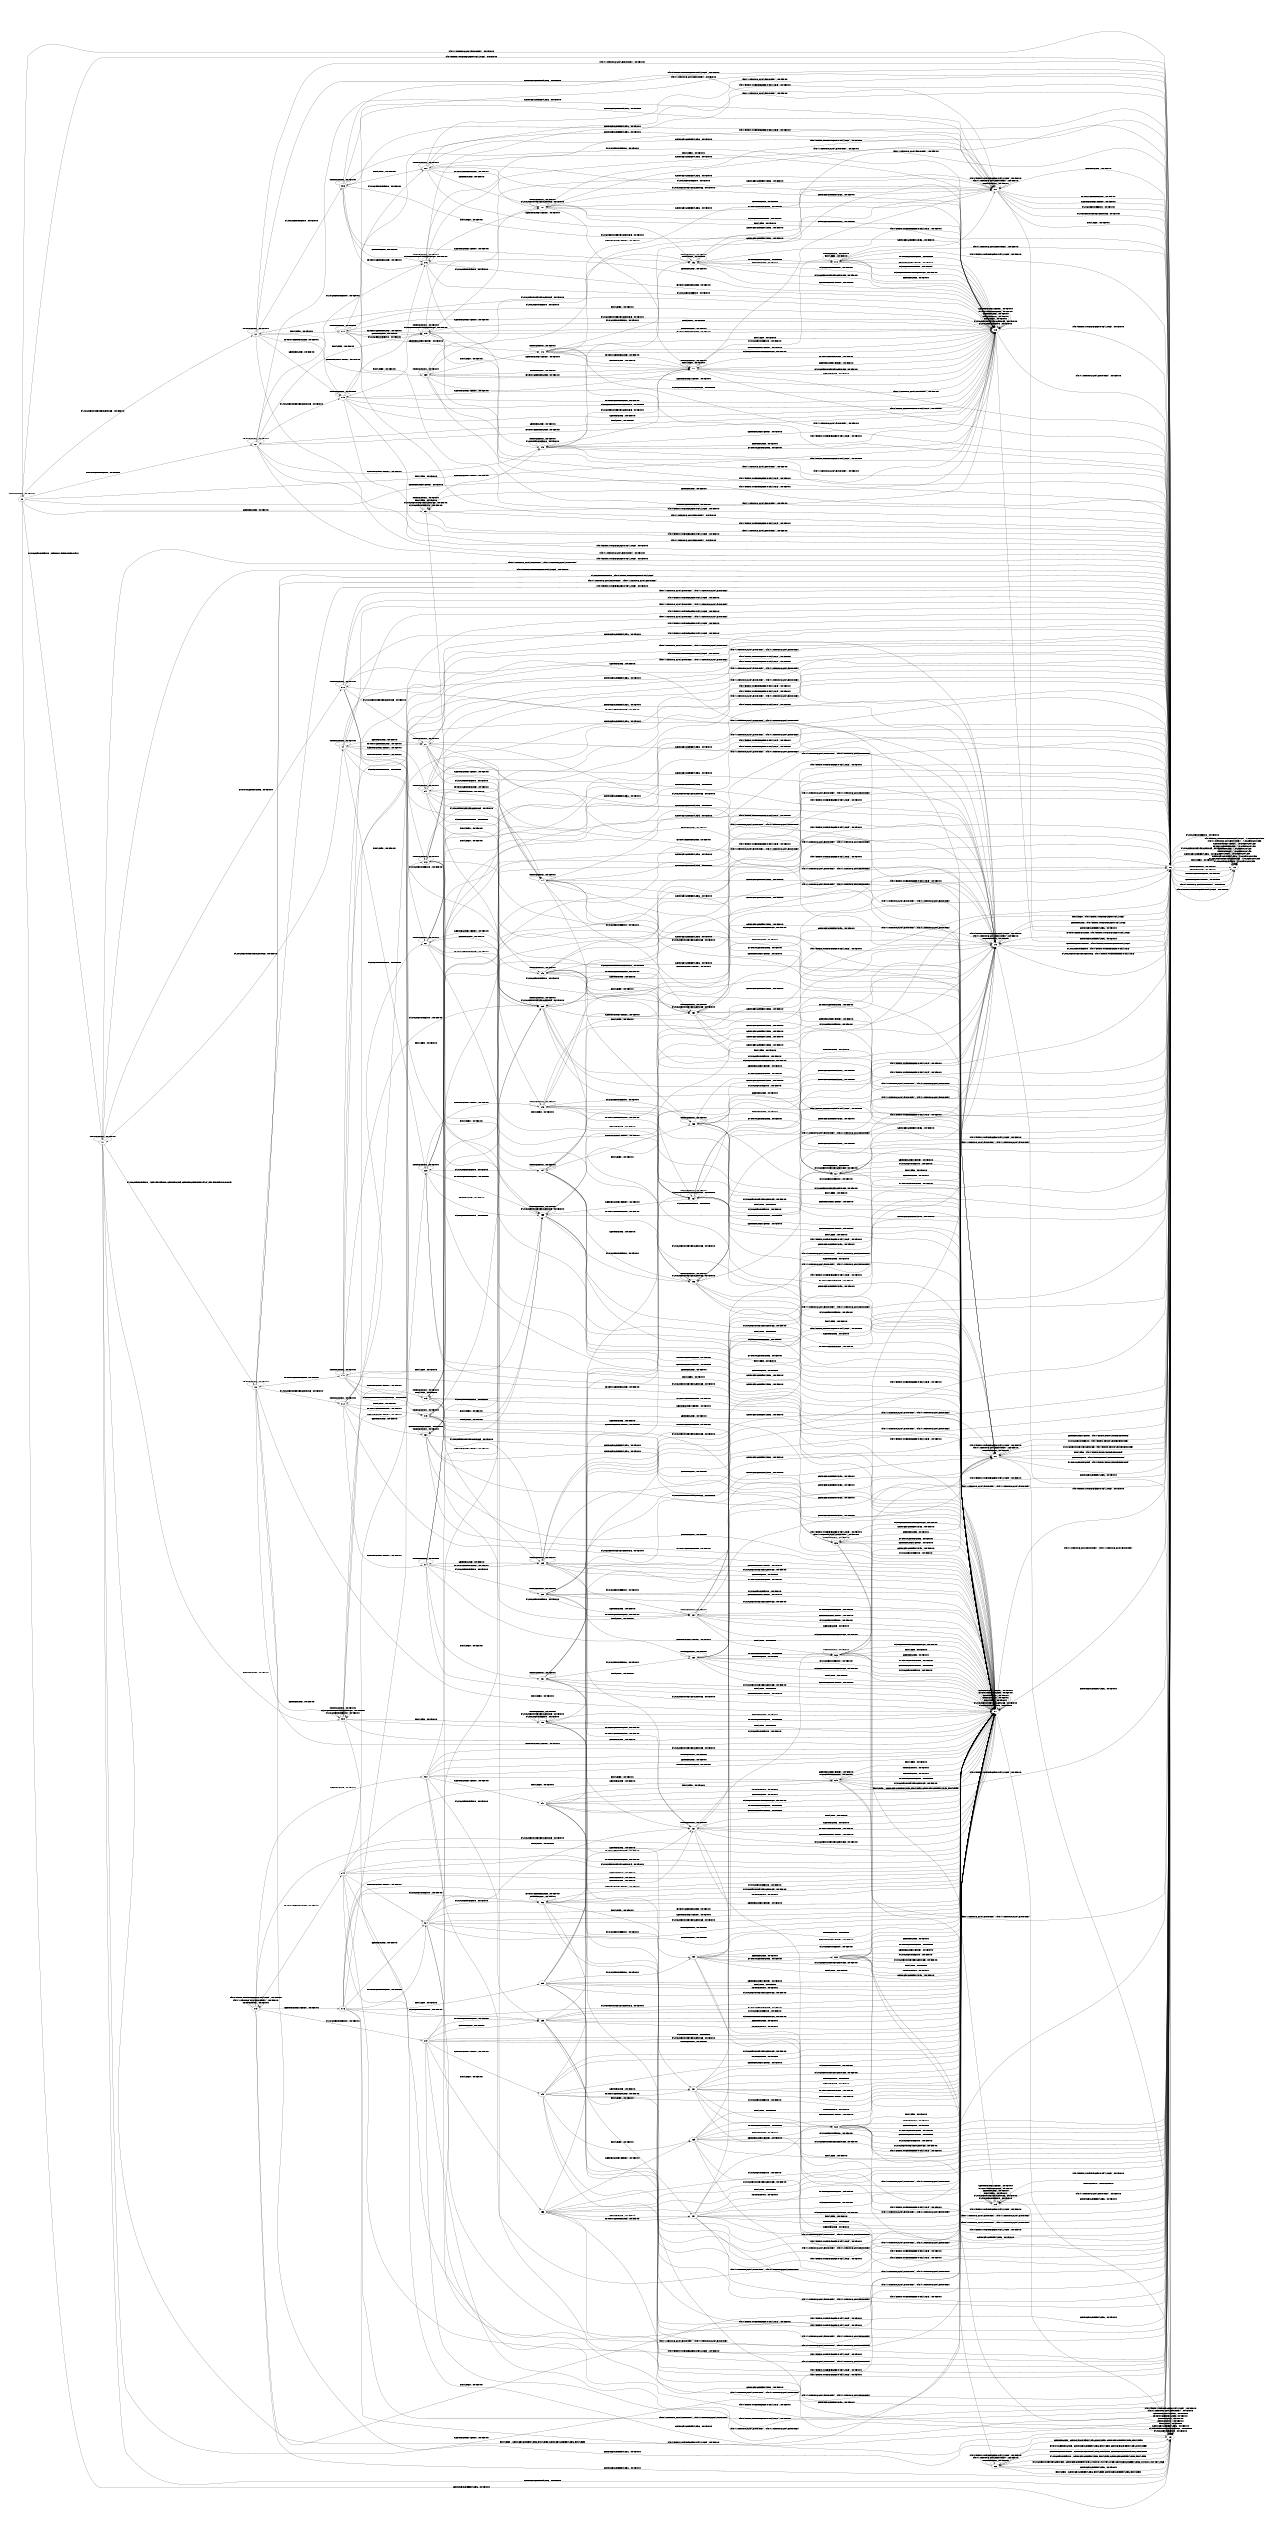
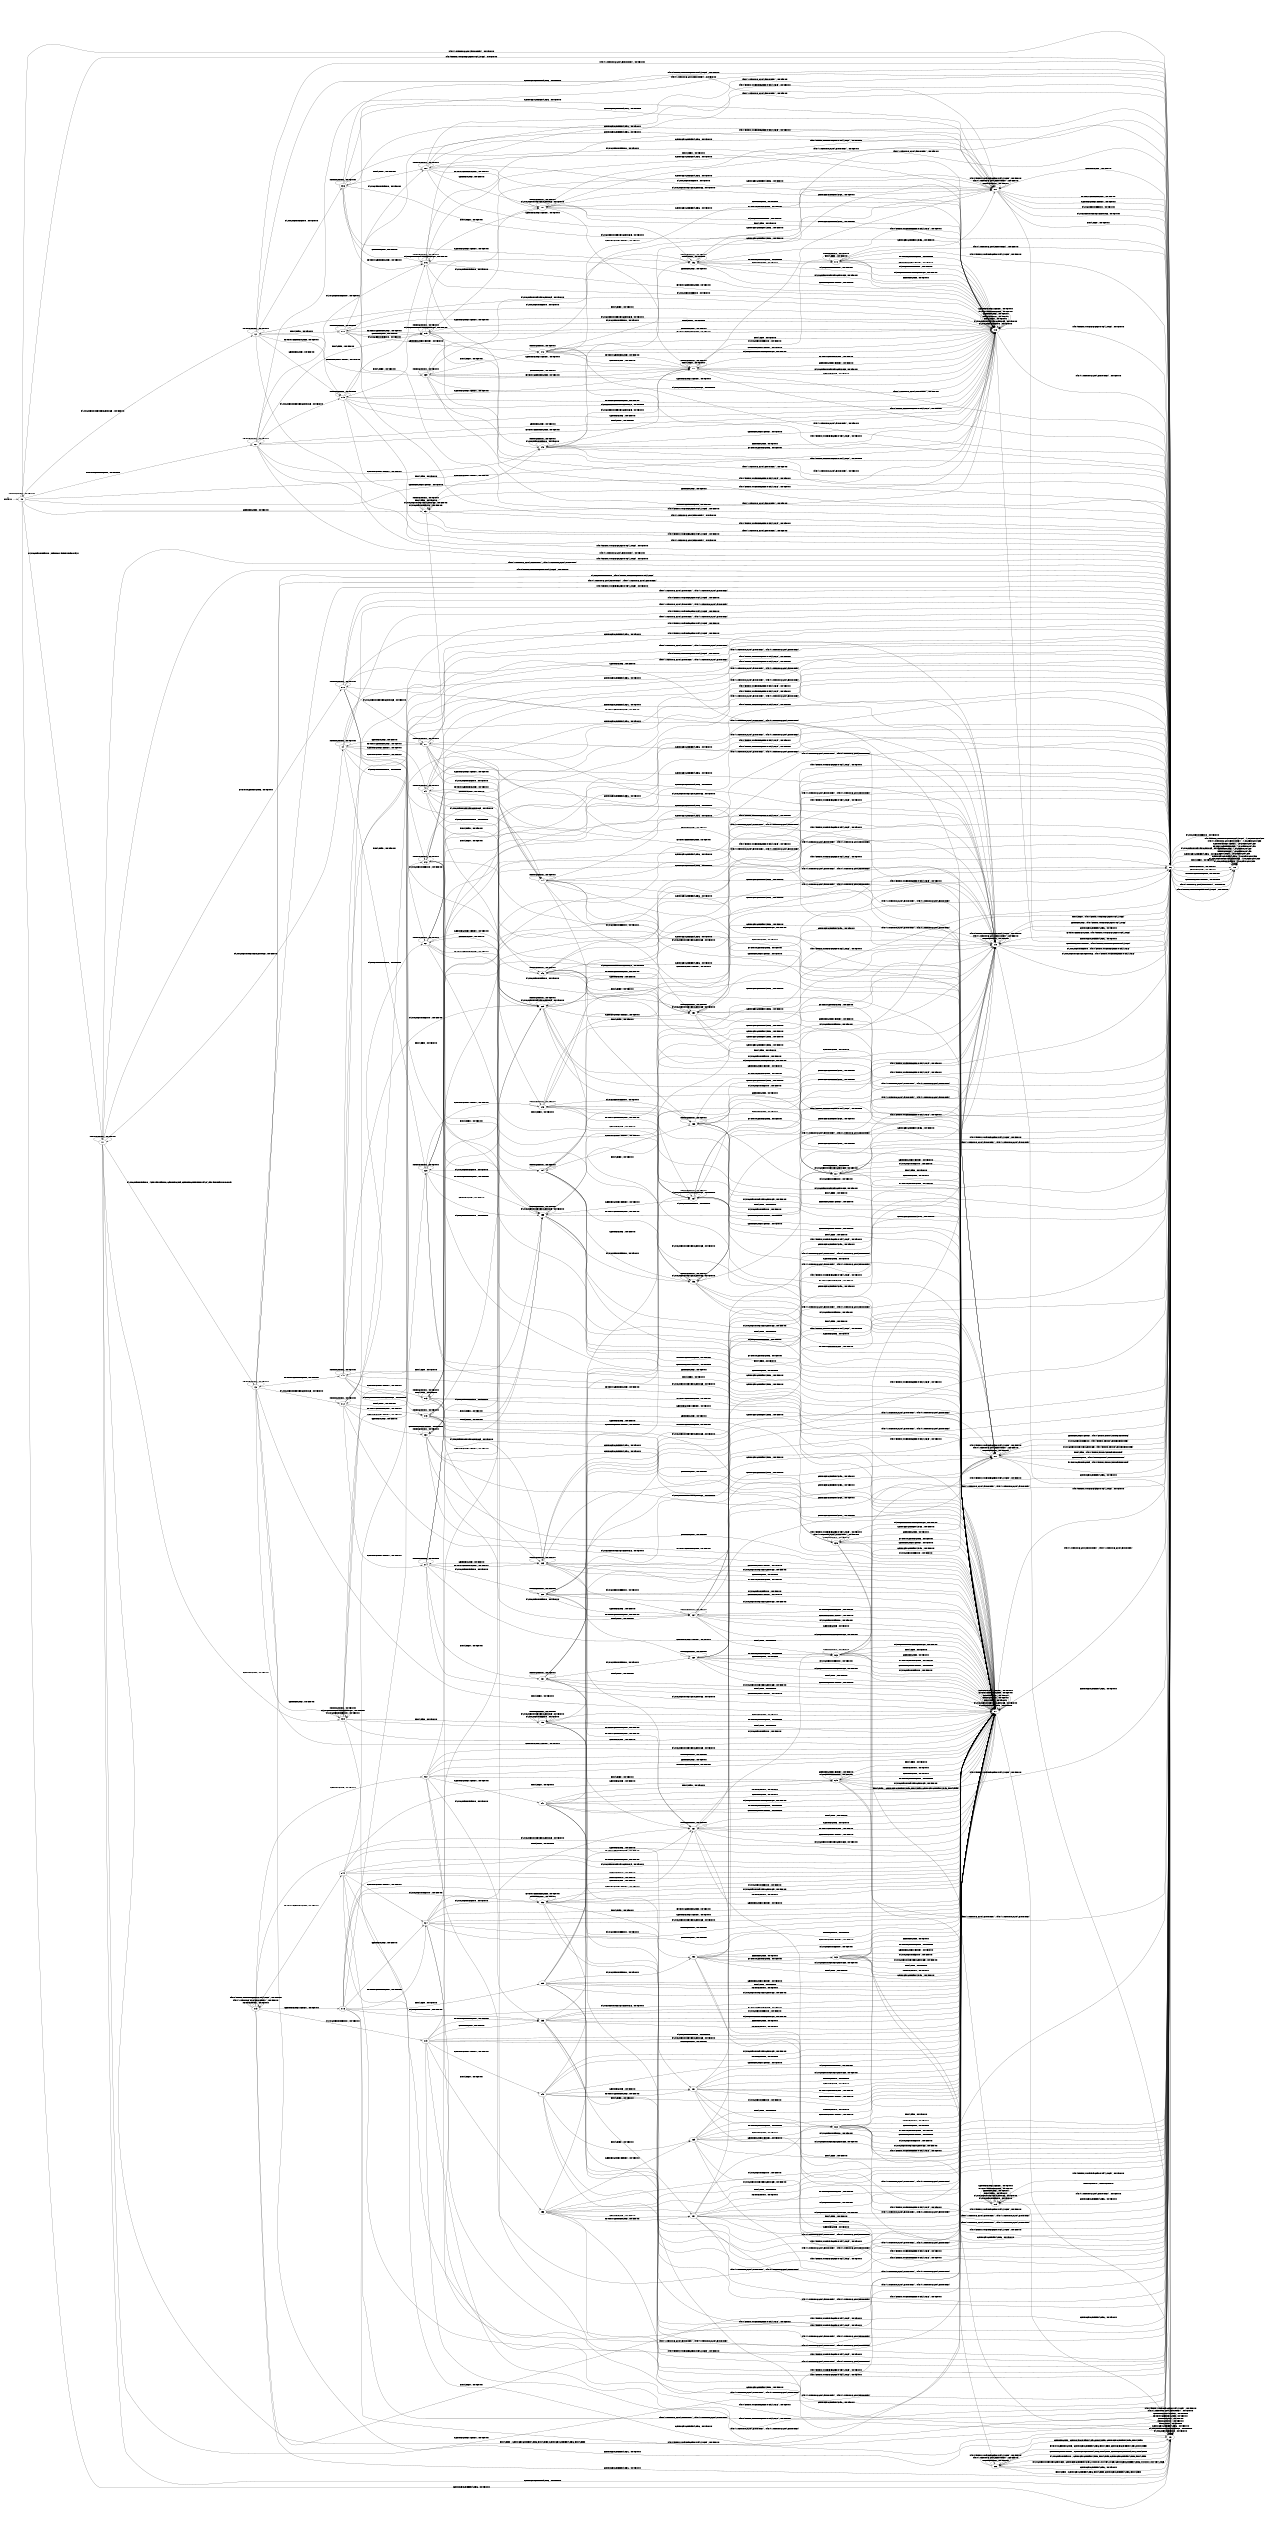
none -> (8, 499)
